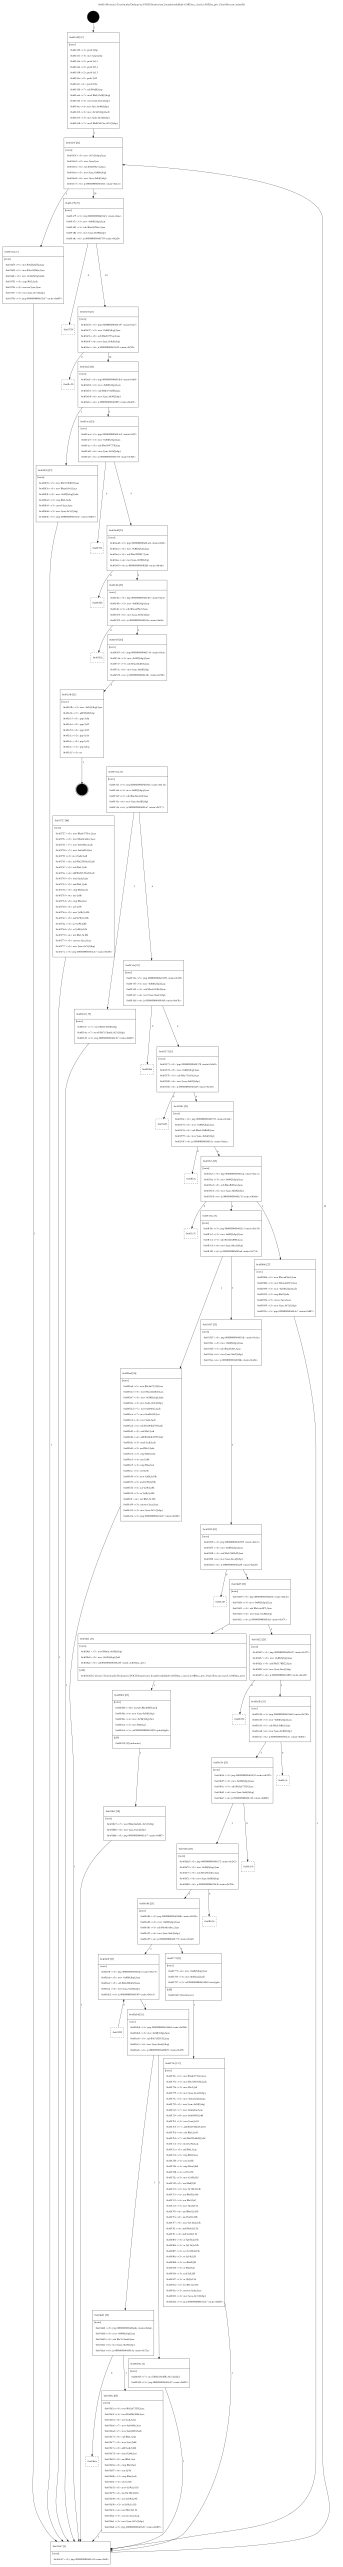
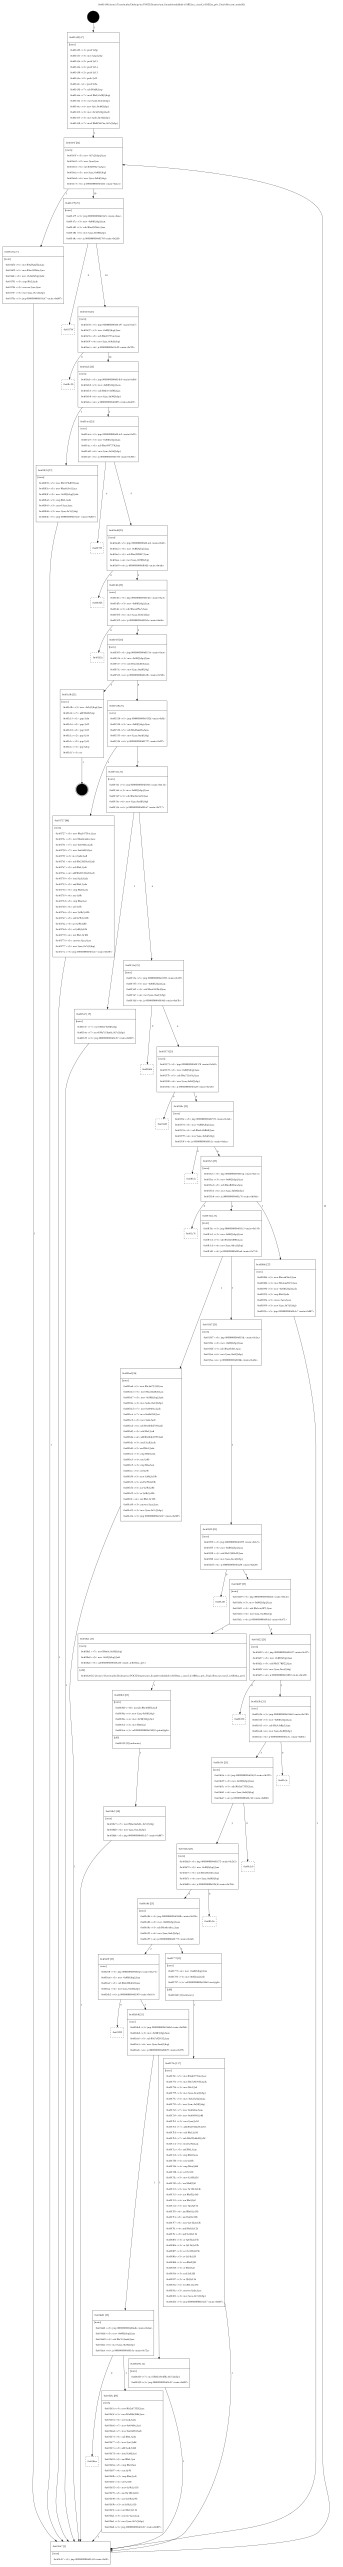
none -> (137, 723)
(121, 2014) -> (118, 2012)
